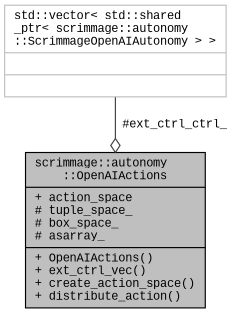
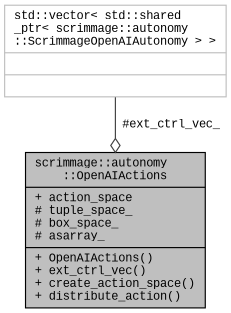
(172, 125) -> (168, 125)
